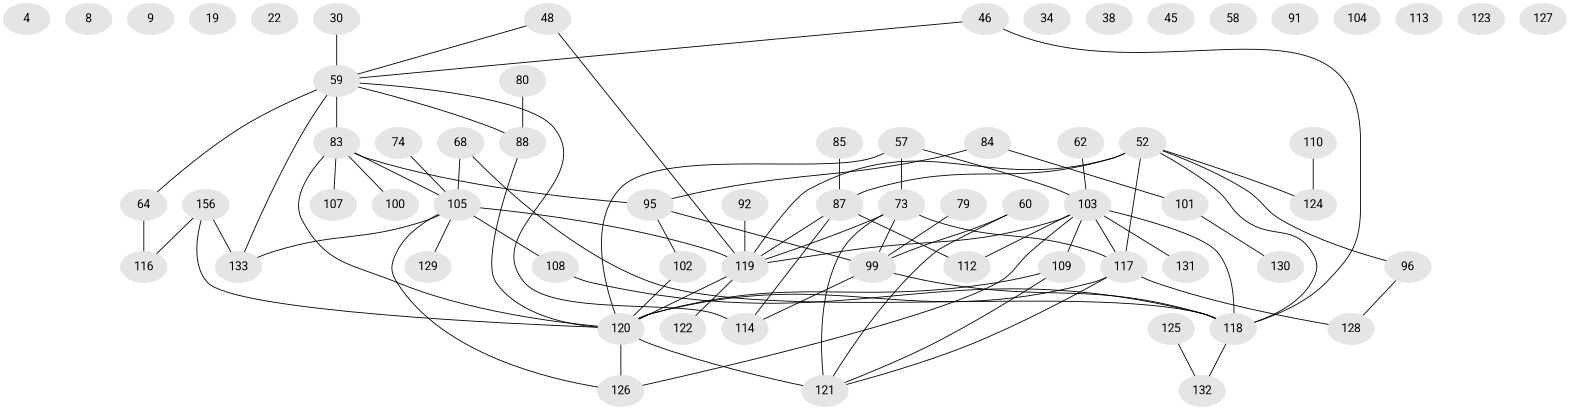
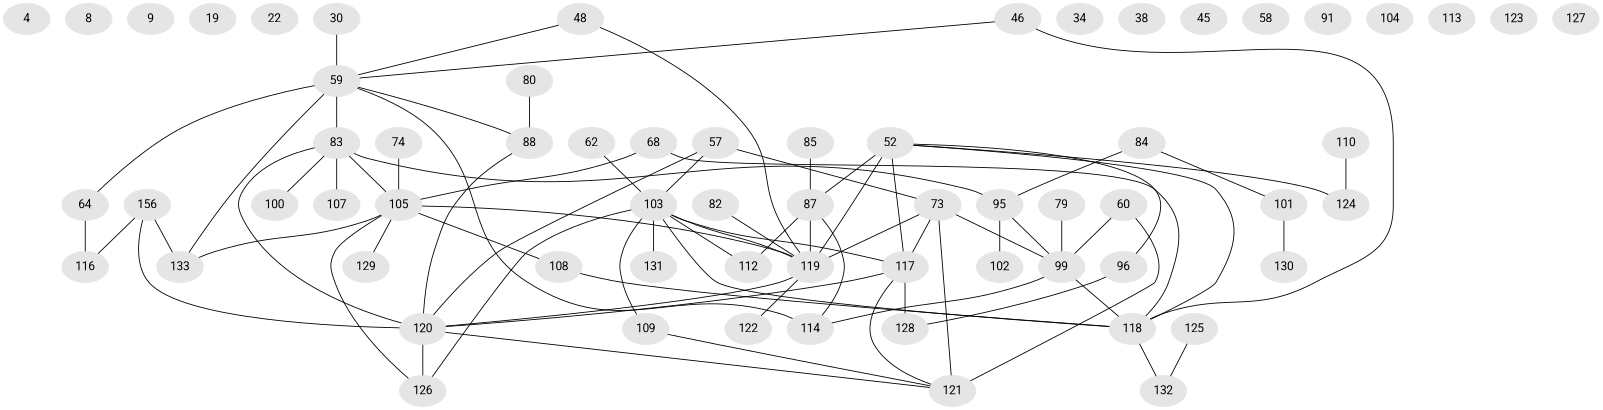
(745, 205) -> (716, 205)
(869, 292) -> none
(651, 299) -> none
